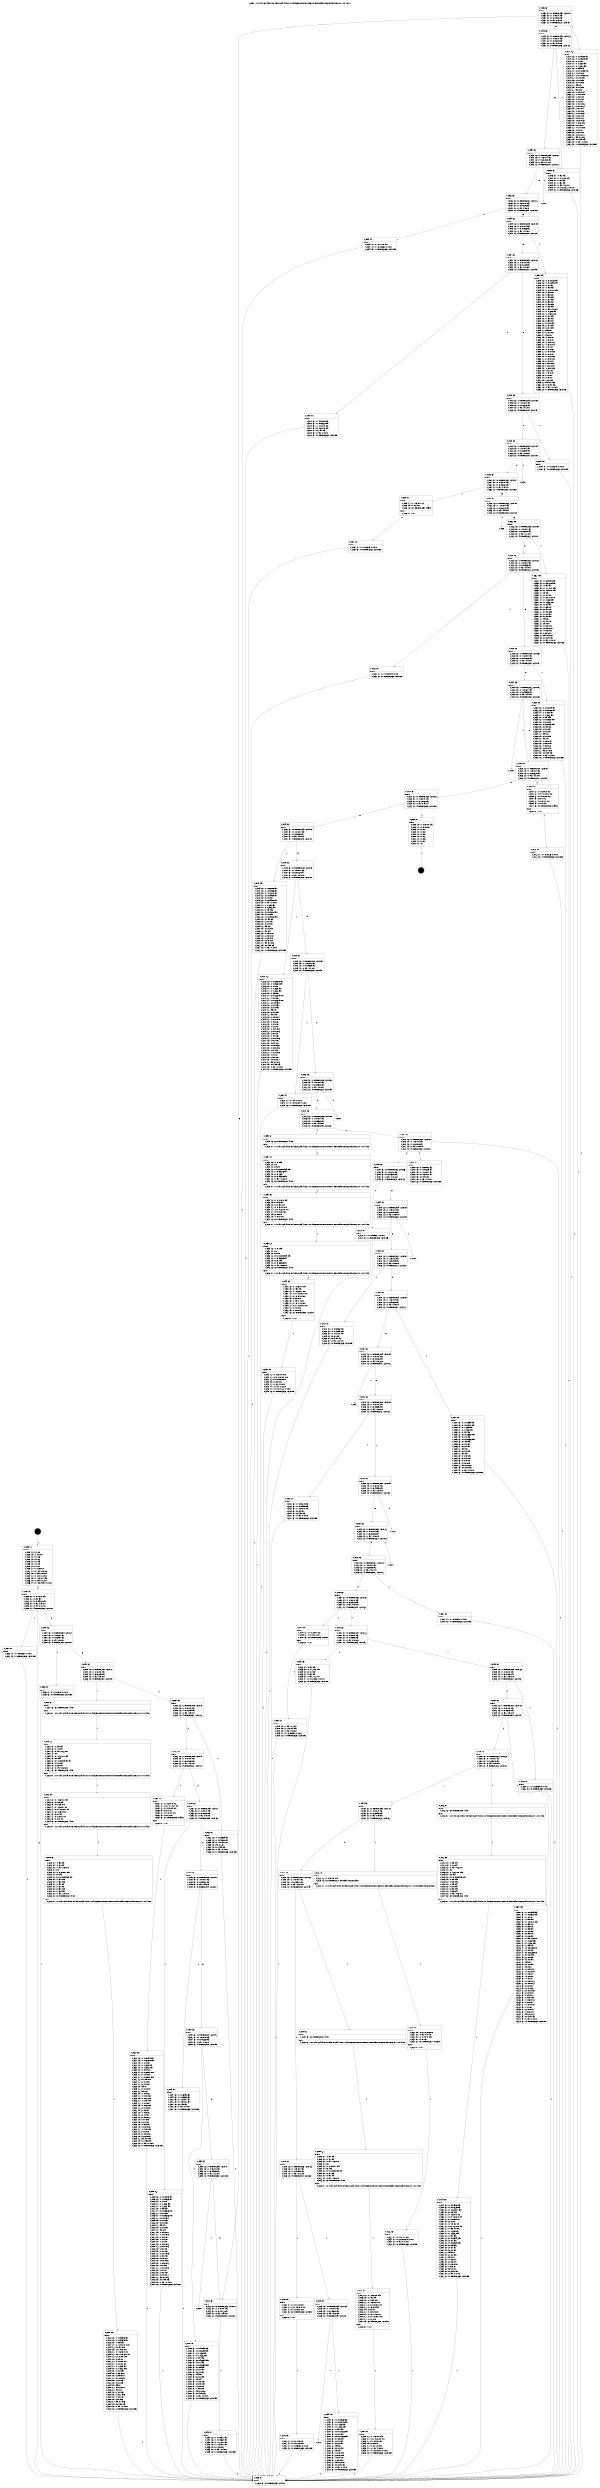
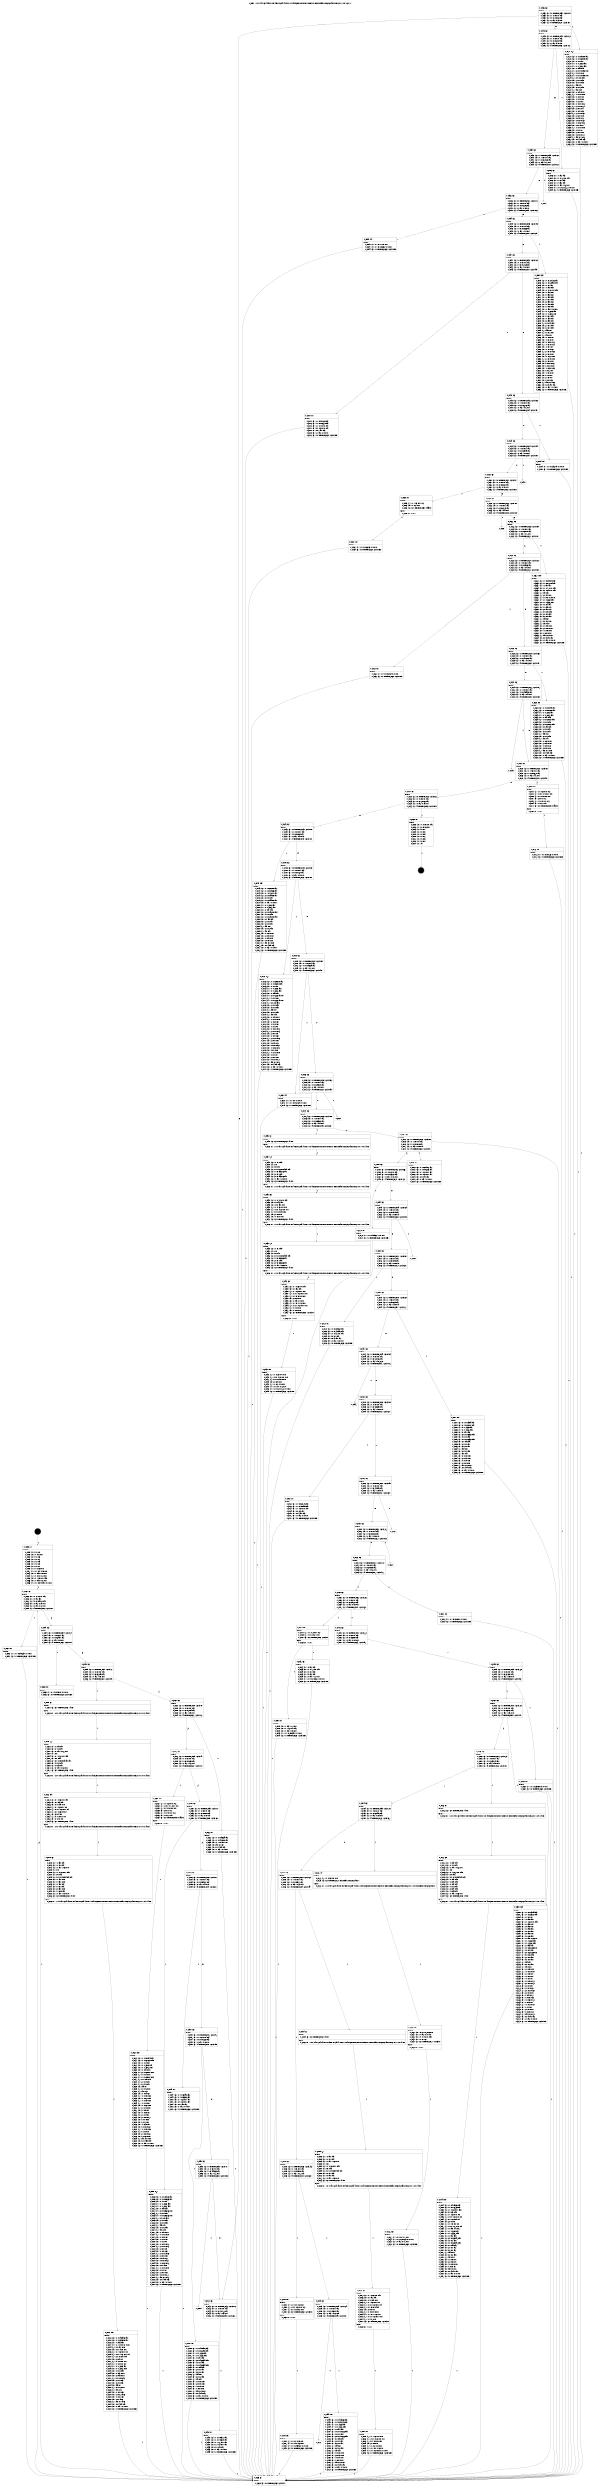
(333, 1652) -> (312, 1652)
